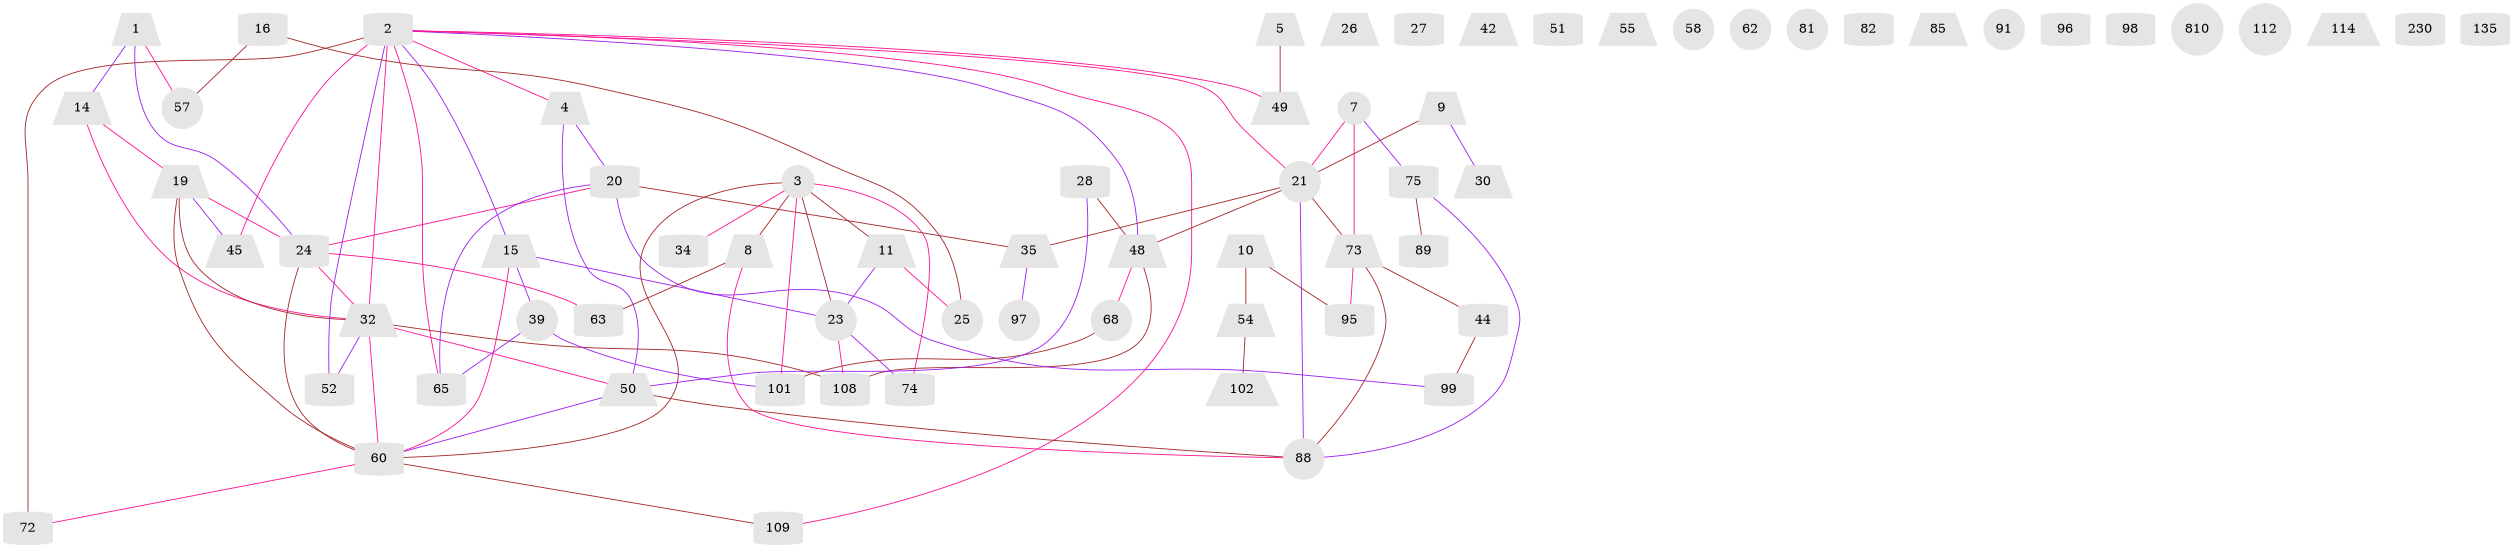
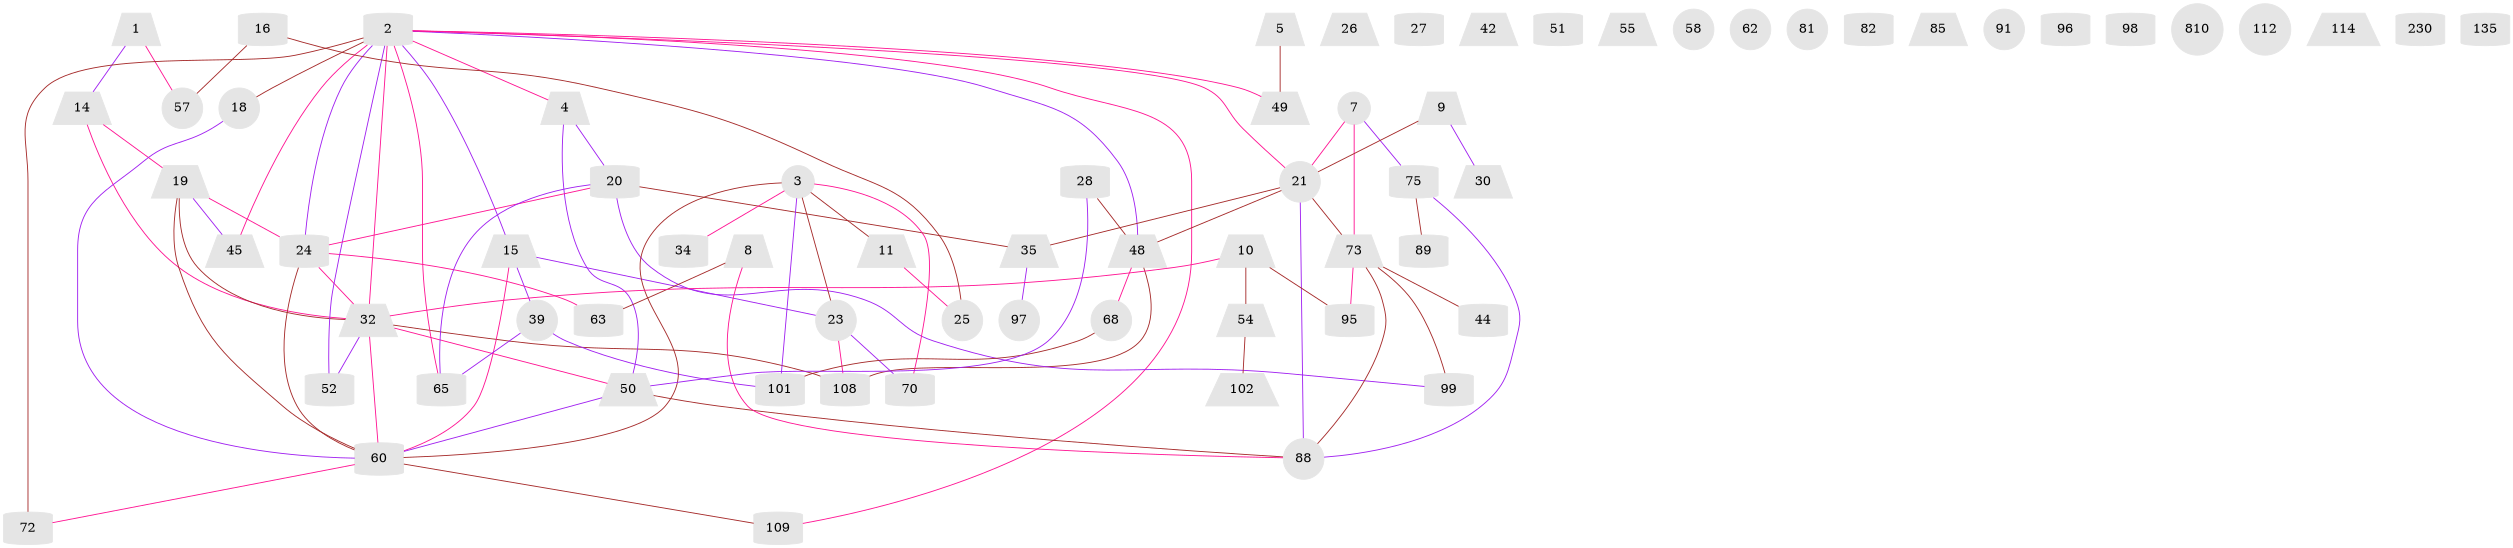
none -> (239, 108)
(193, 150) -> (324, 134)
(774, 215) -> none
(789, 281) -> (789, 281)
(861, 286) -> none
none -> (846, 288)
(1466, 355) -> (1421, 314)
(910, 390) -> (910, 390)
